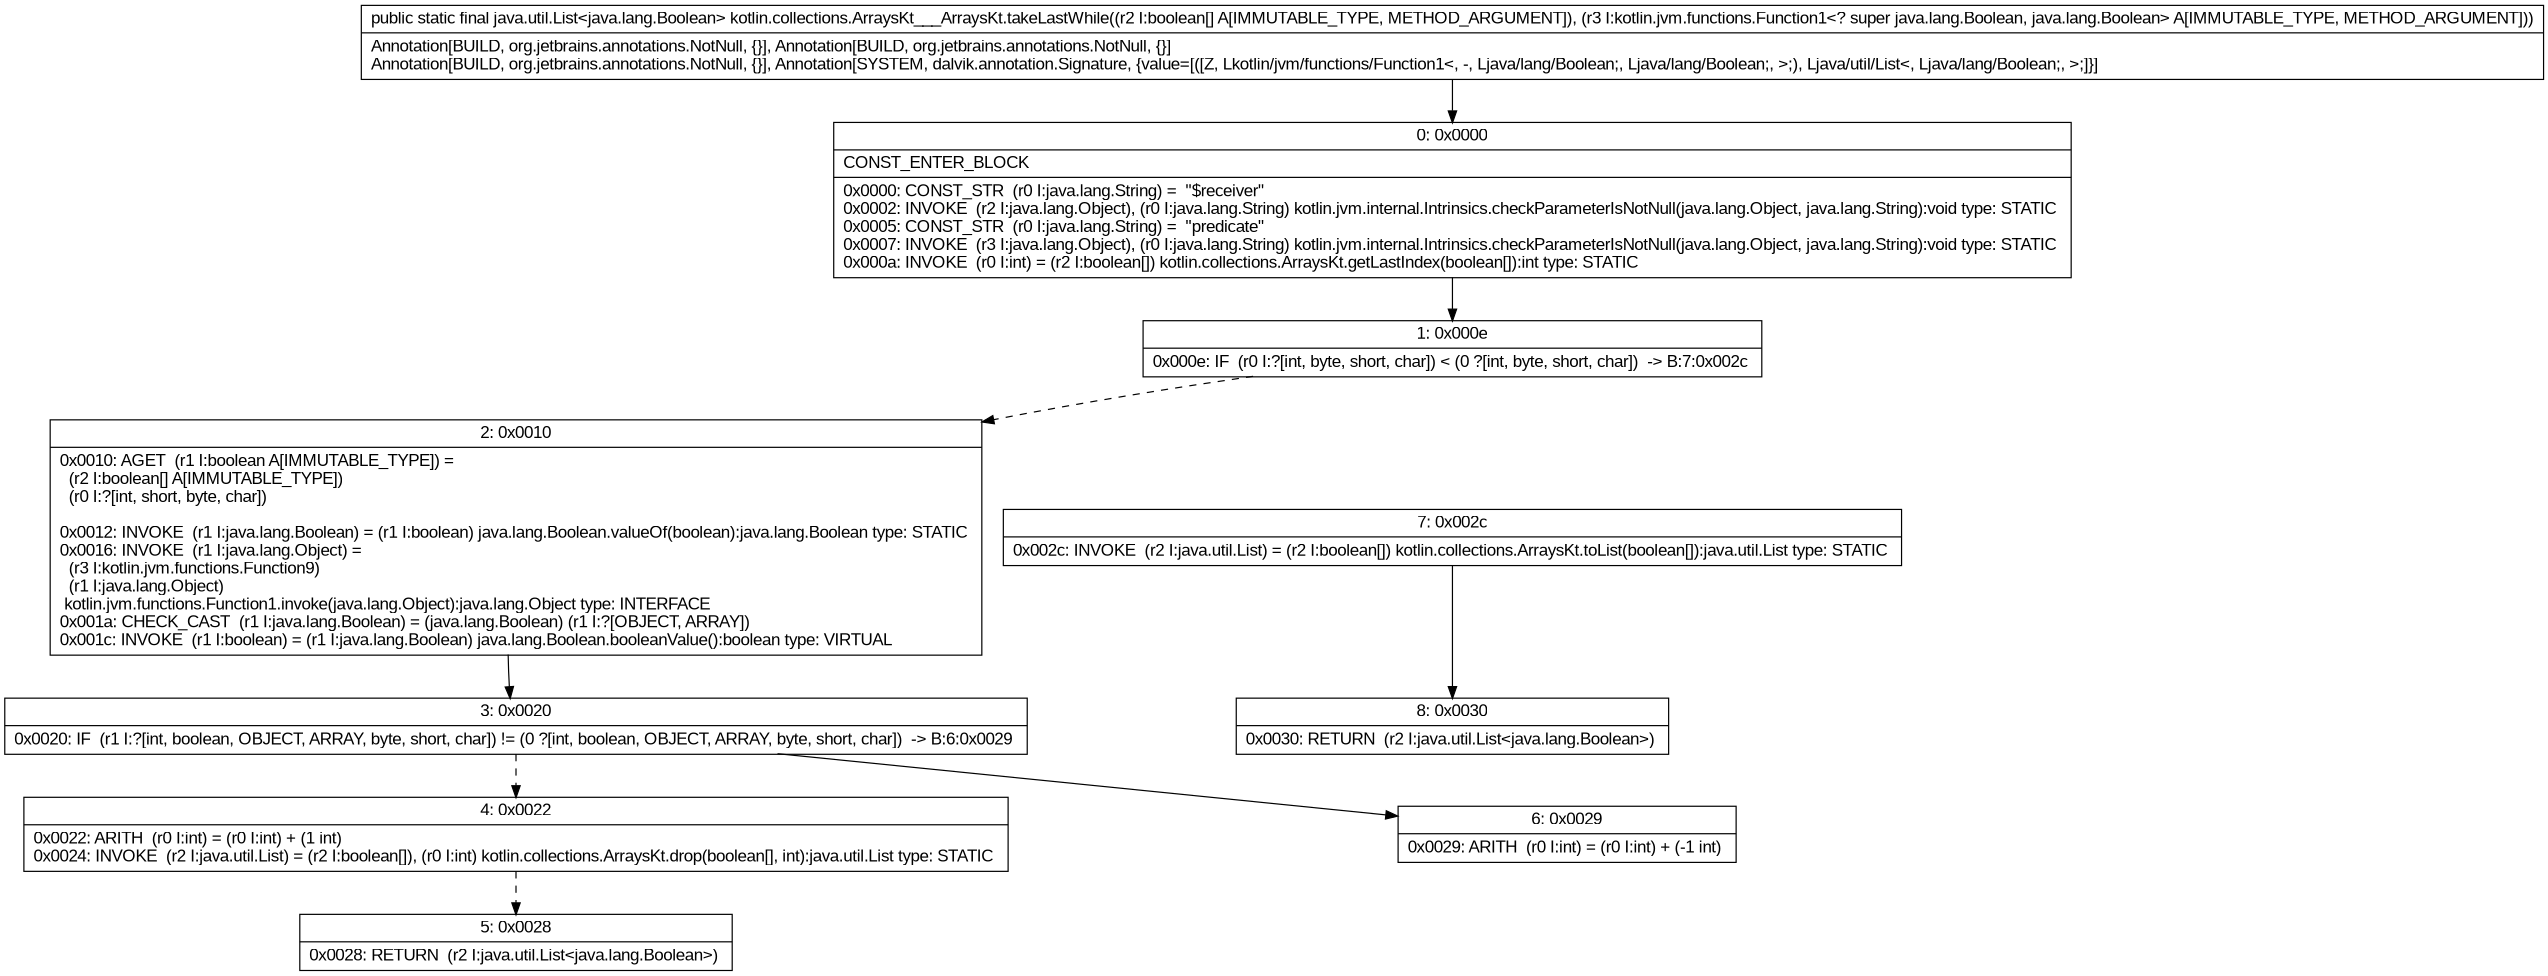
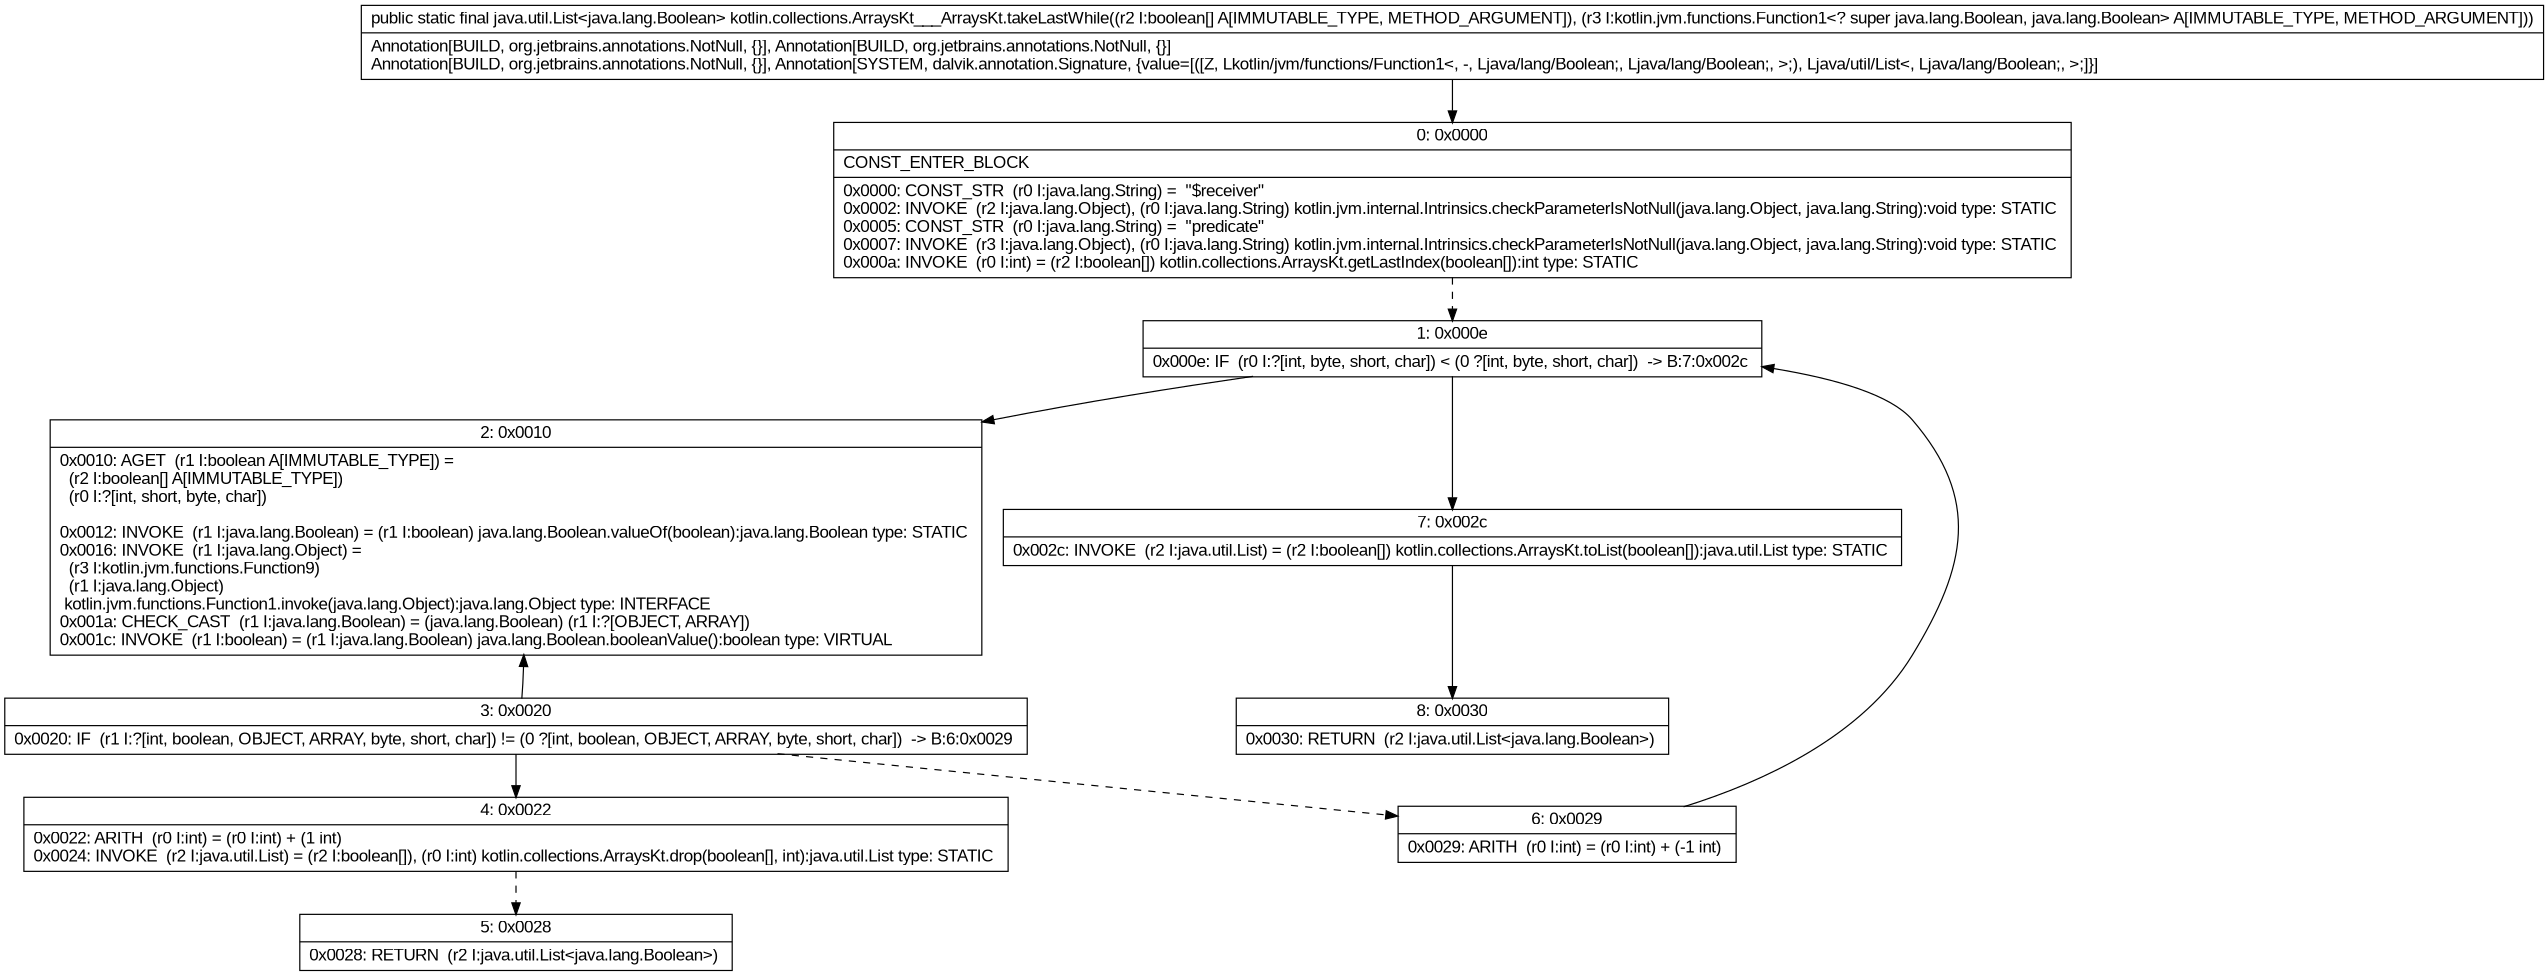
(1452, 293) -> (1452, 293)
(1123, 396) -> (1123, 396)
none -> (1452, 437)
none -> (1942, 599)
(509, 671) -> (523, 683)
(516, 770) -> (516, 770)
(1082, 784) -> (1082, 784)
